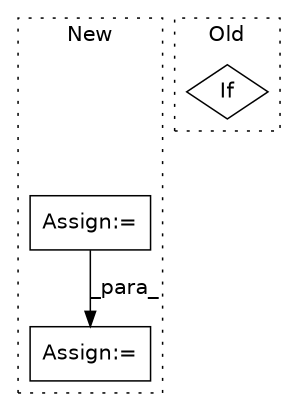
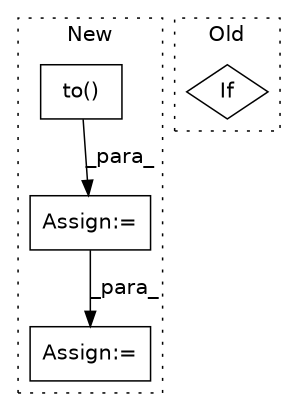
none -> (81, 92)
